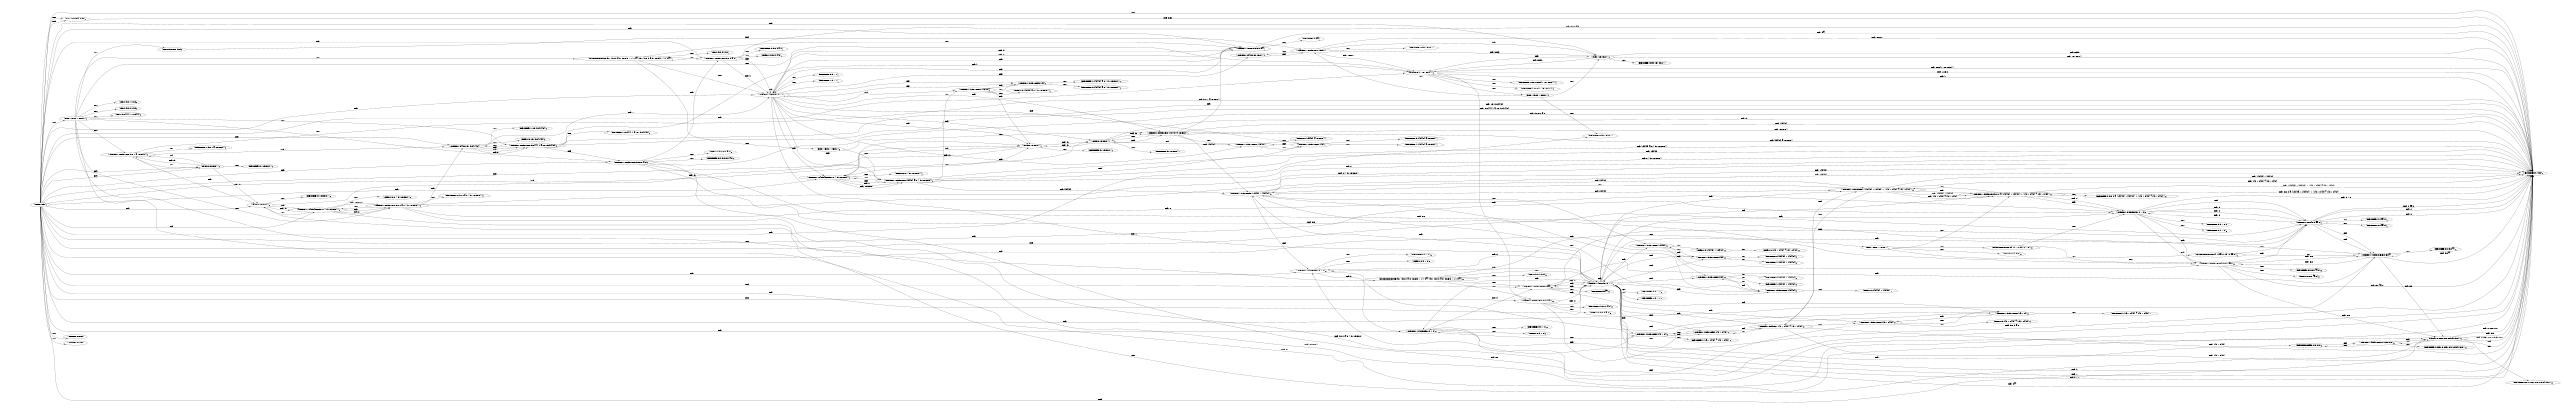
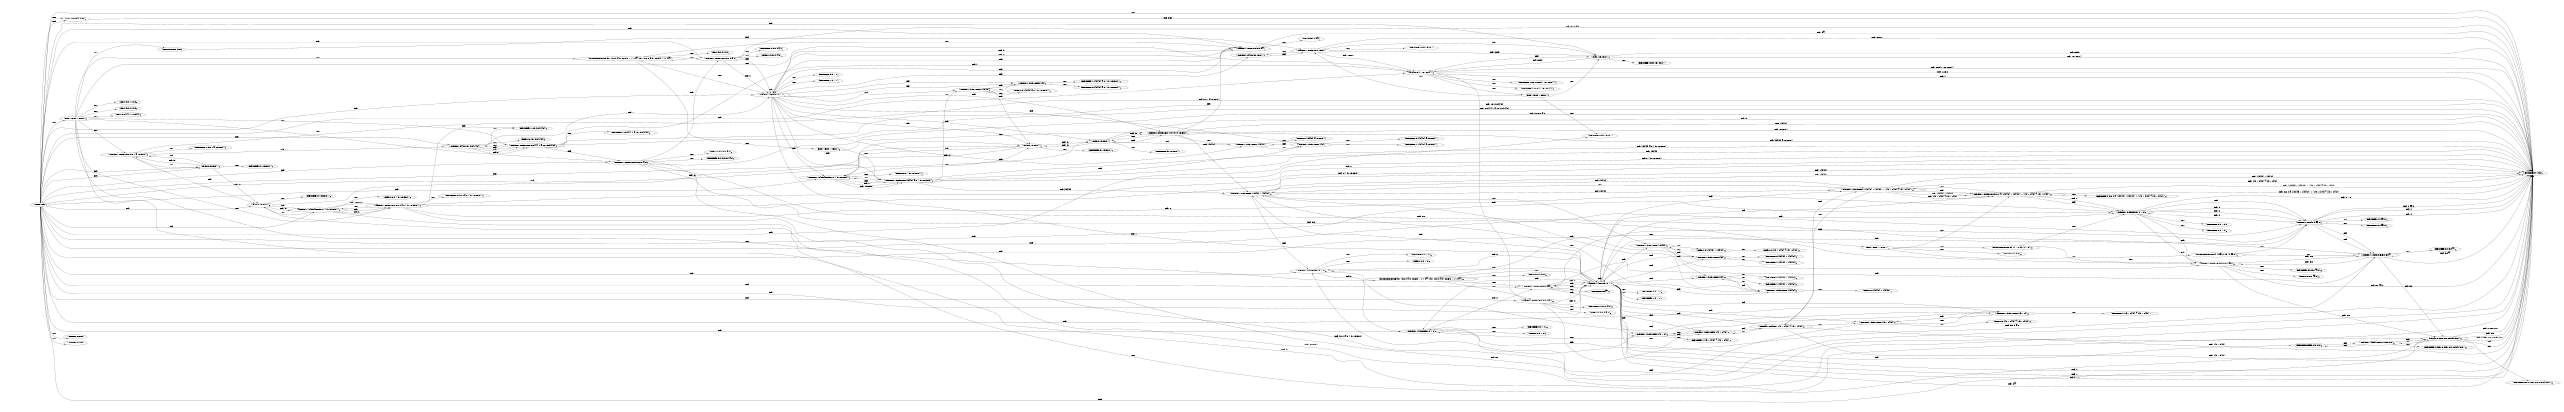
(442, 178) -> (443, 138)
(2272, 256) -> none
